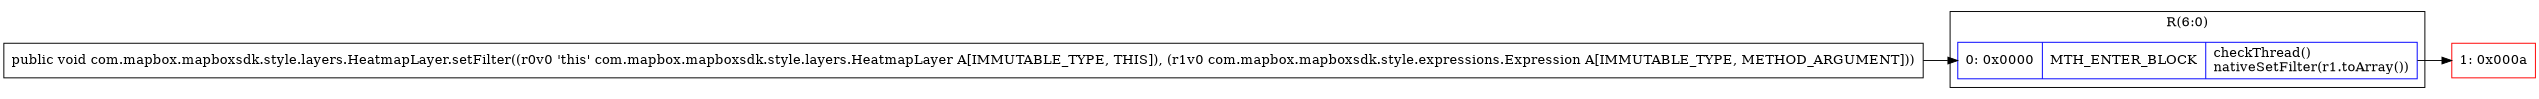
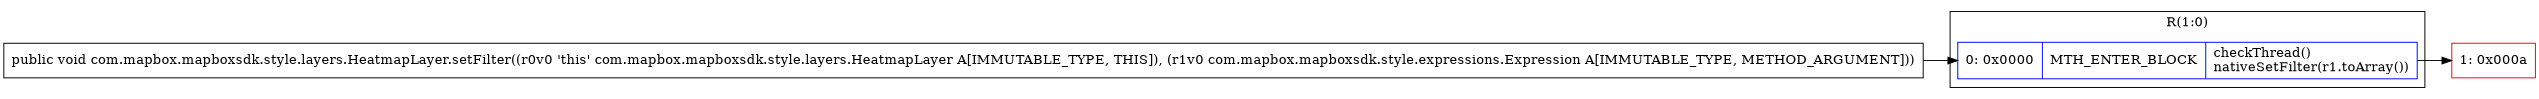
(2187, 23) -> (2187, 23)
